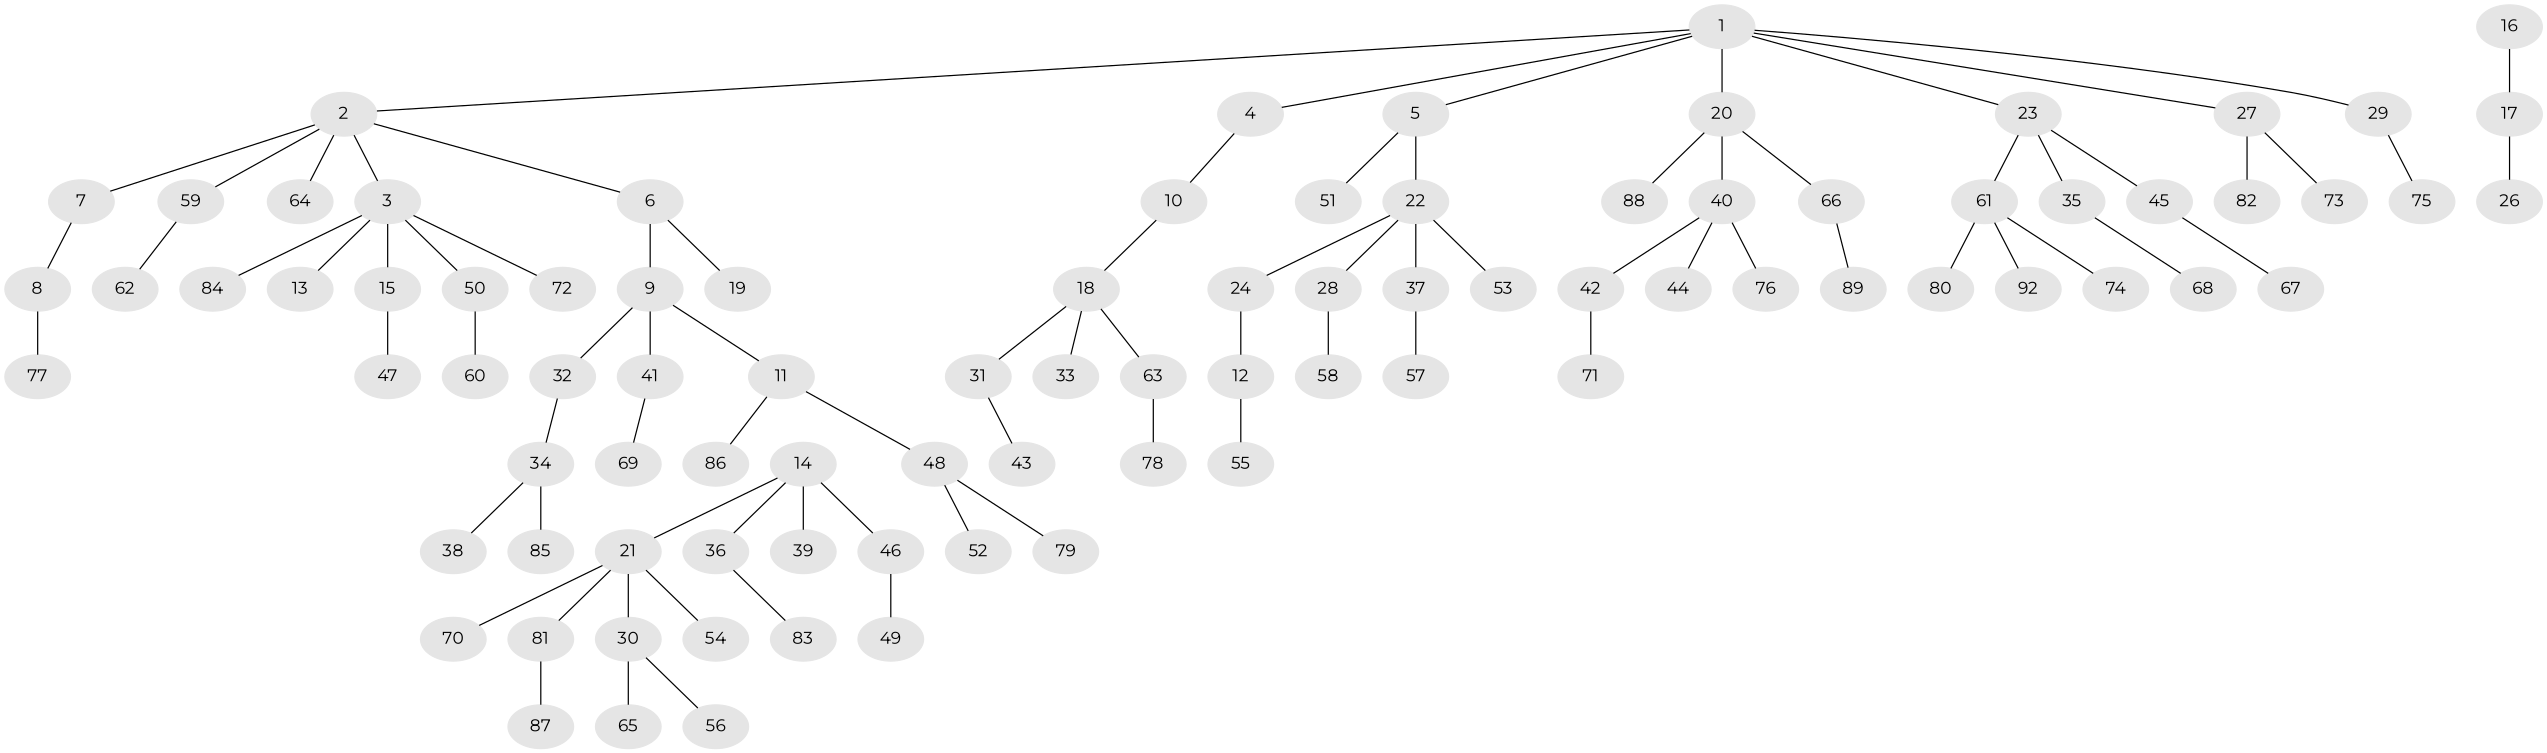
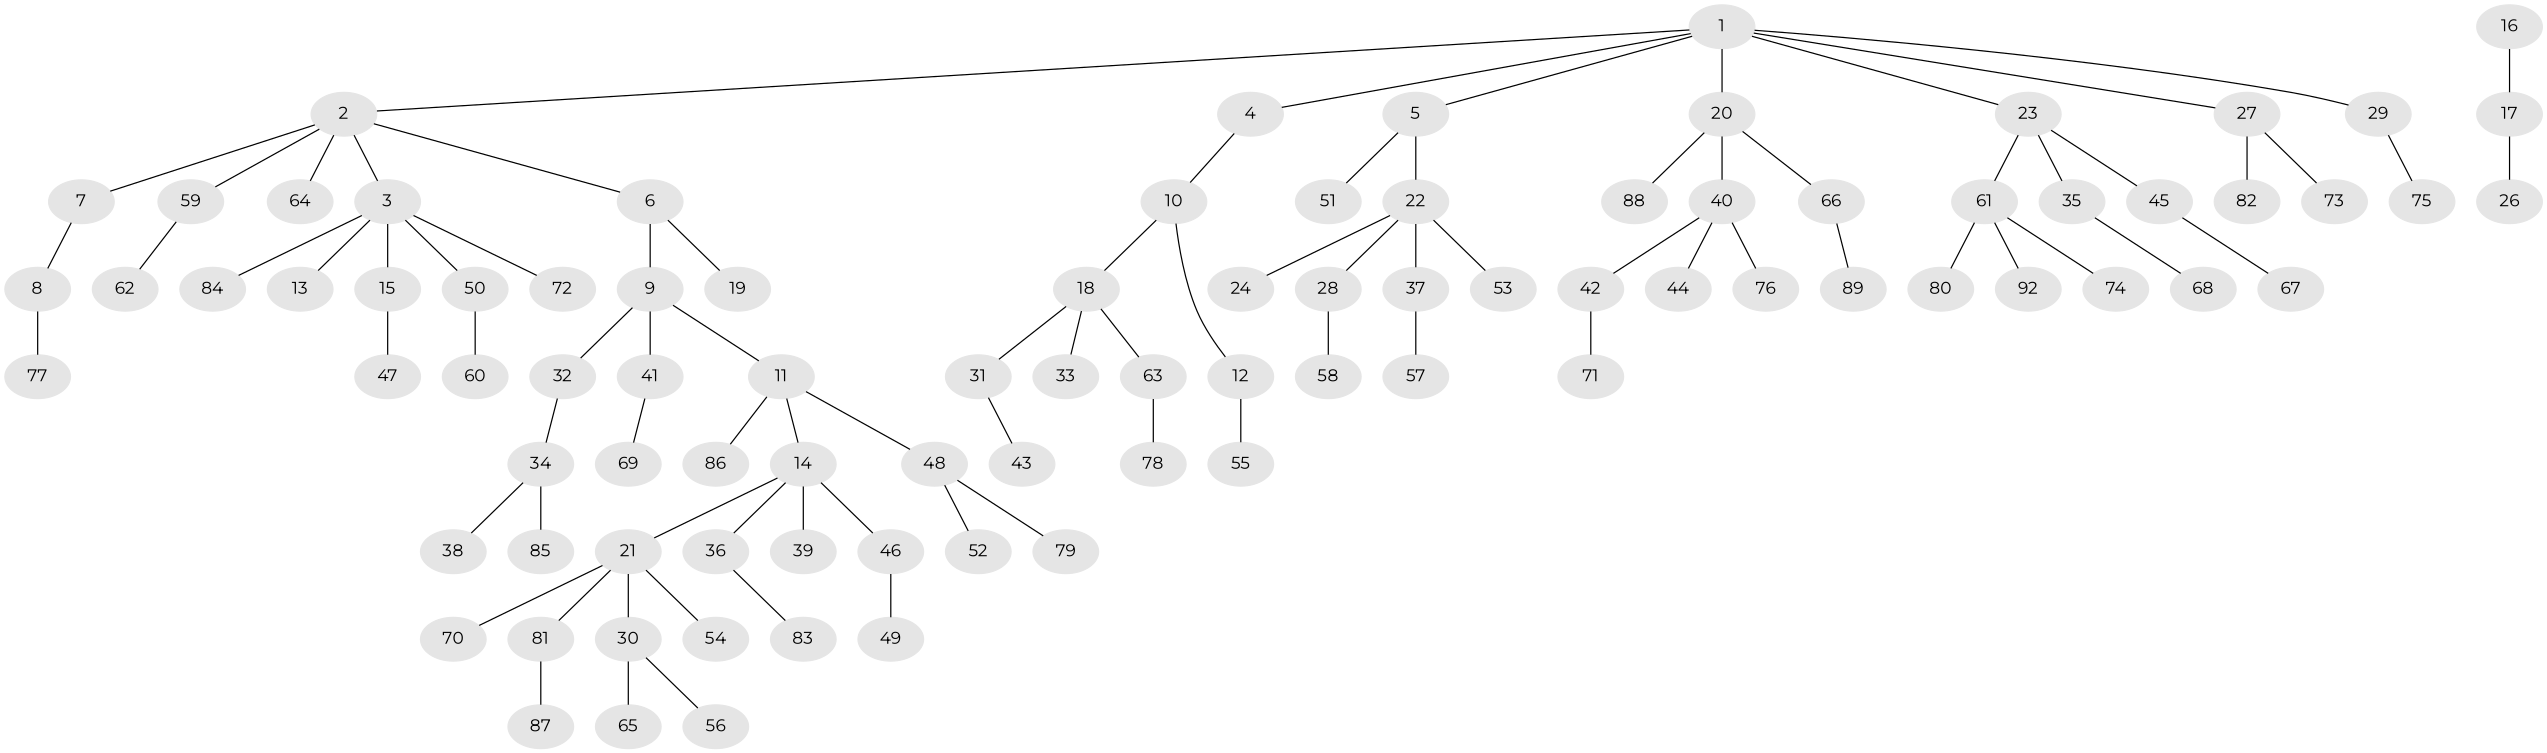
(1241, 333) -> (1191, 294)
none -> (792, 421)
